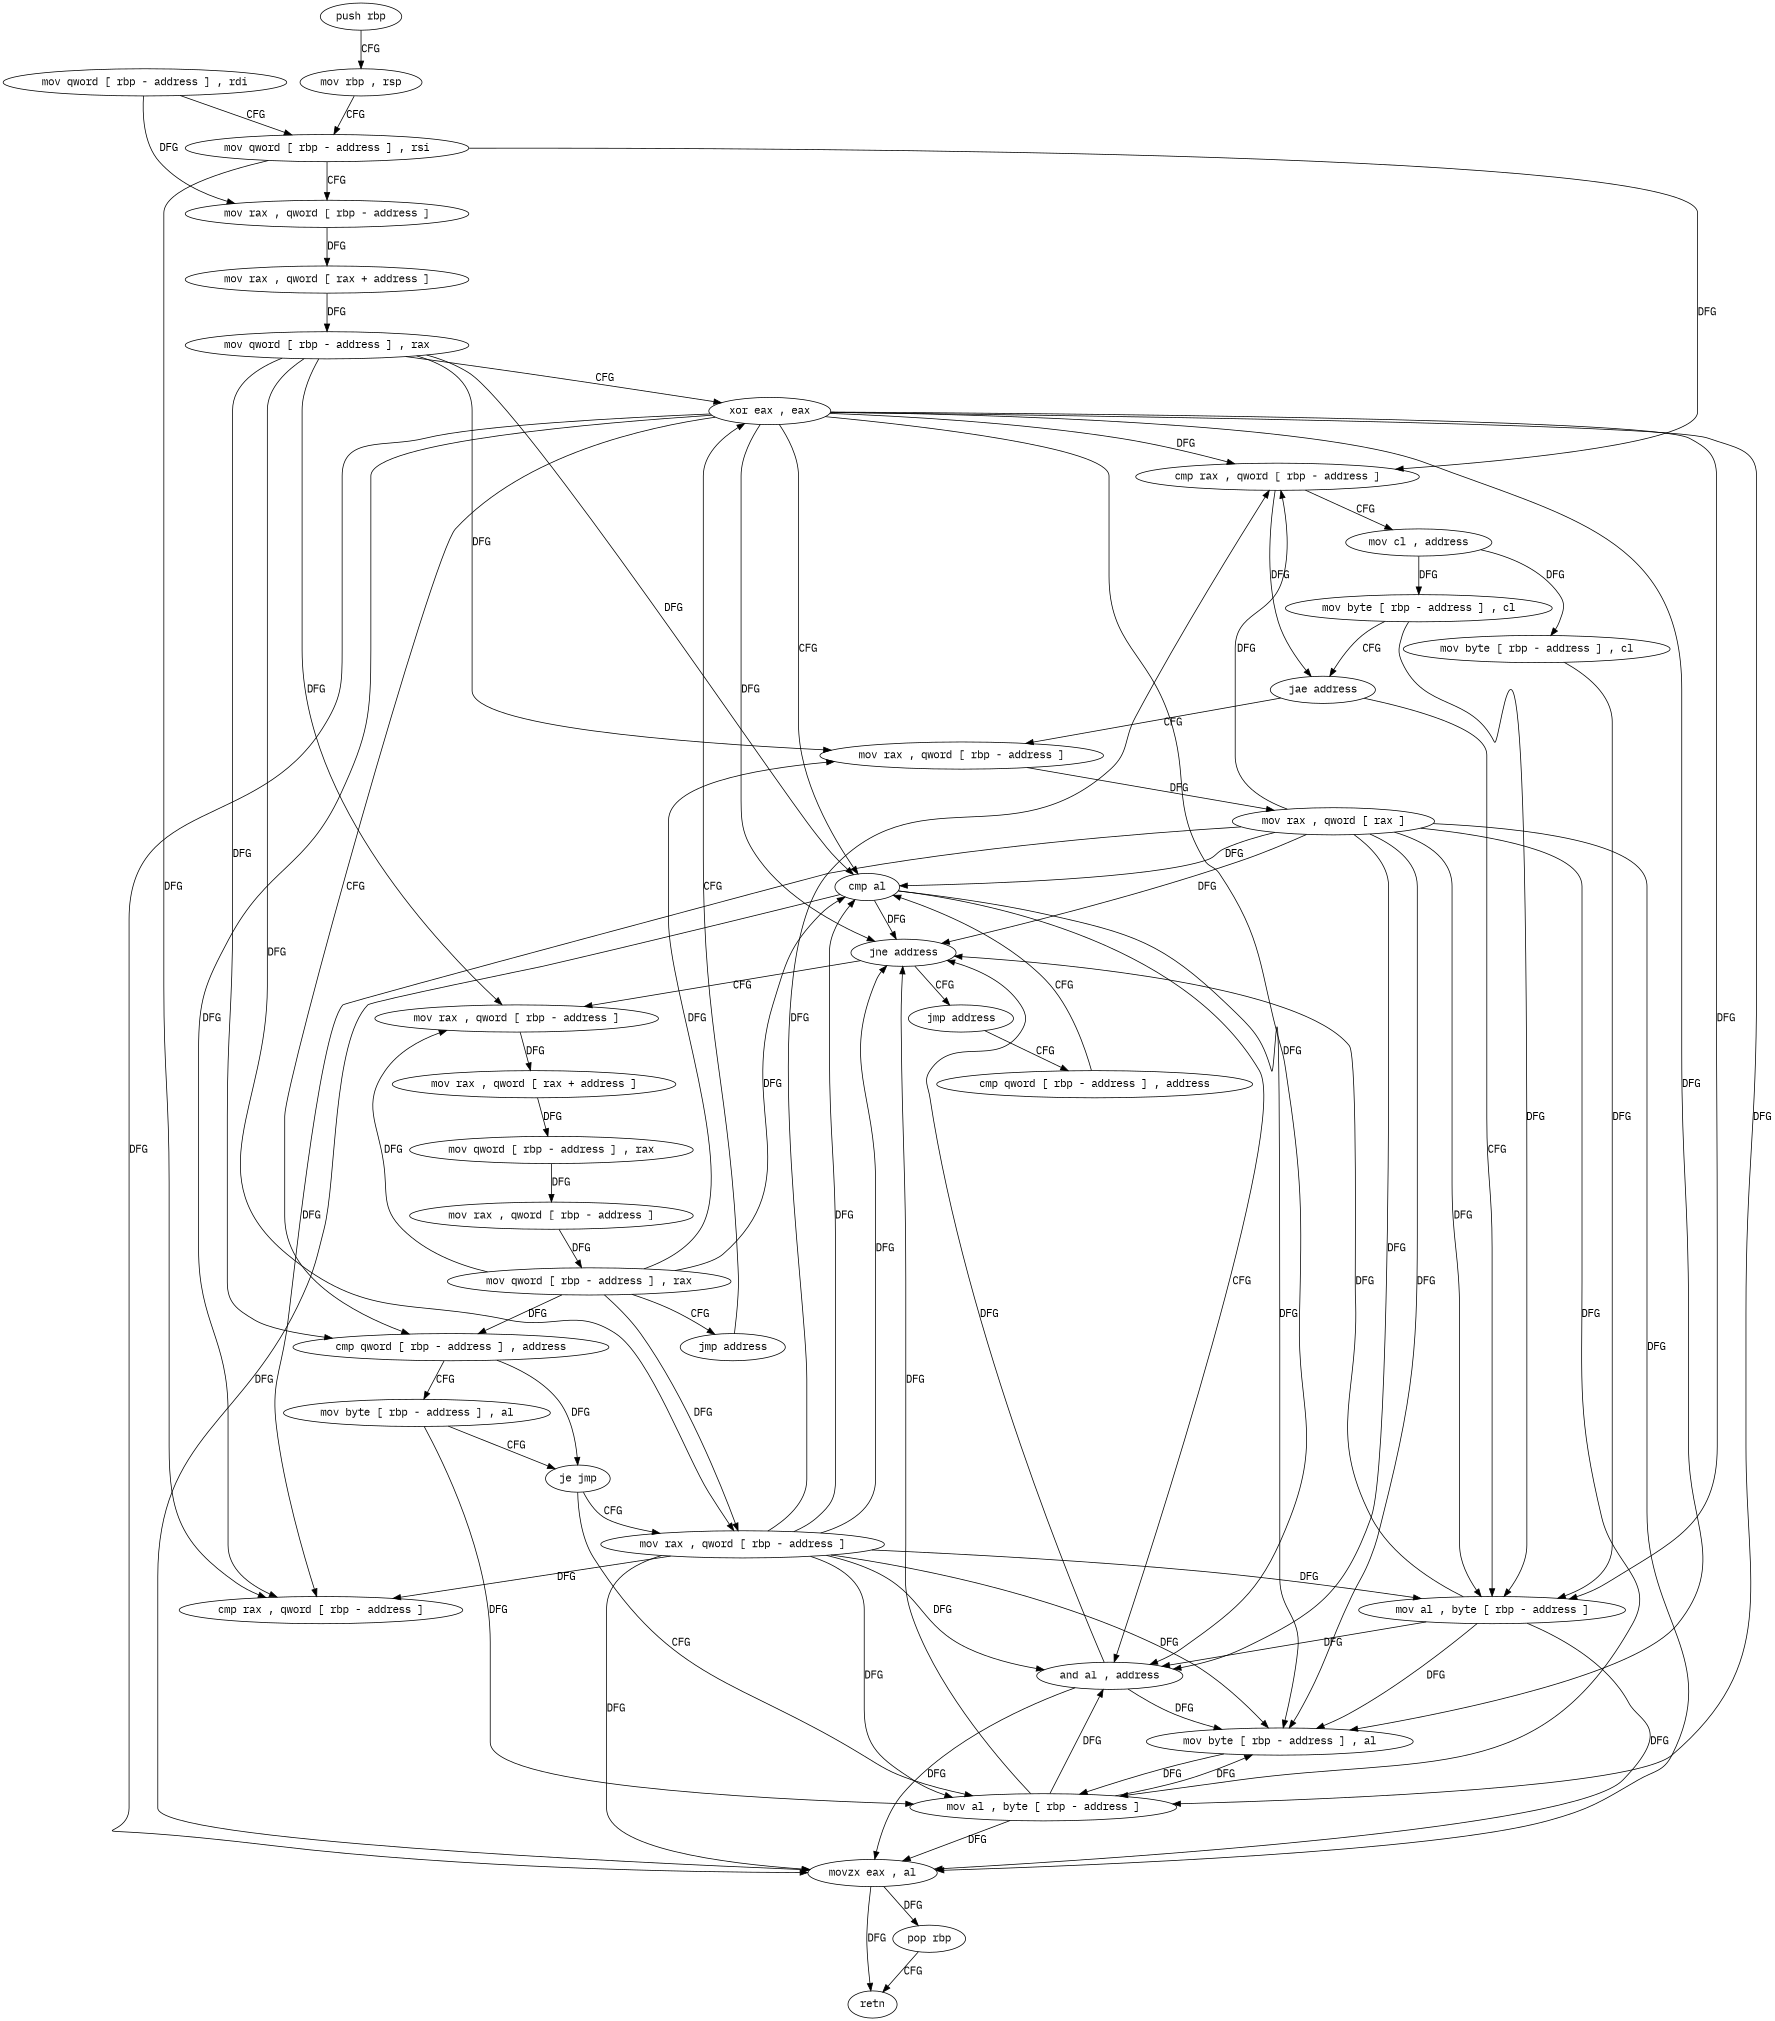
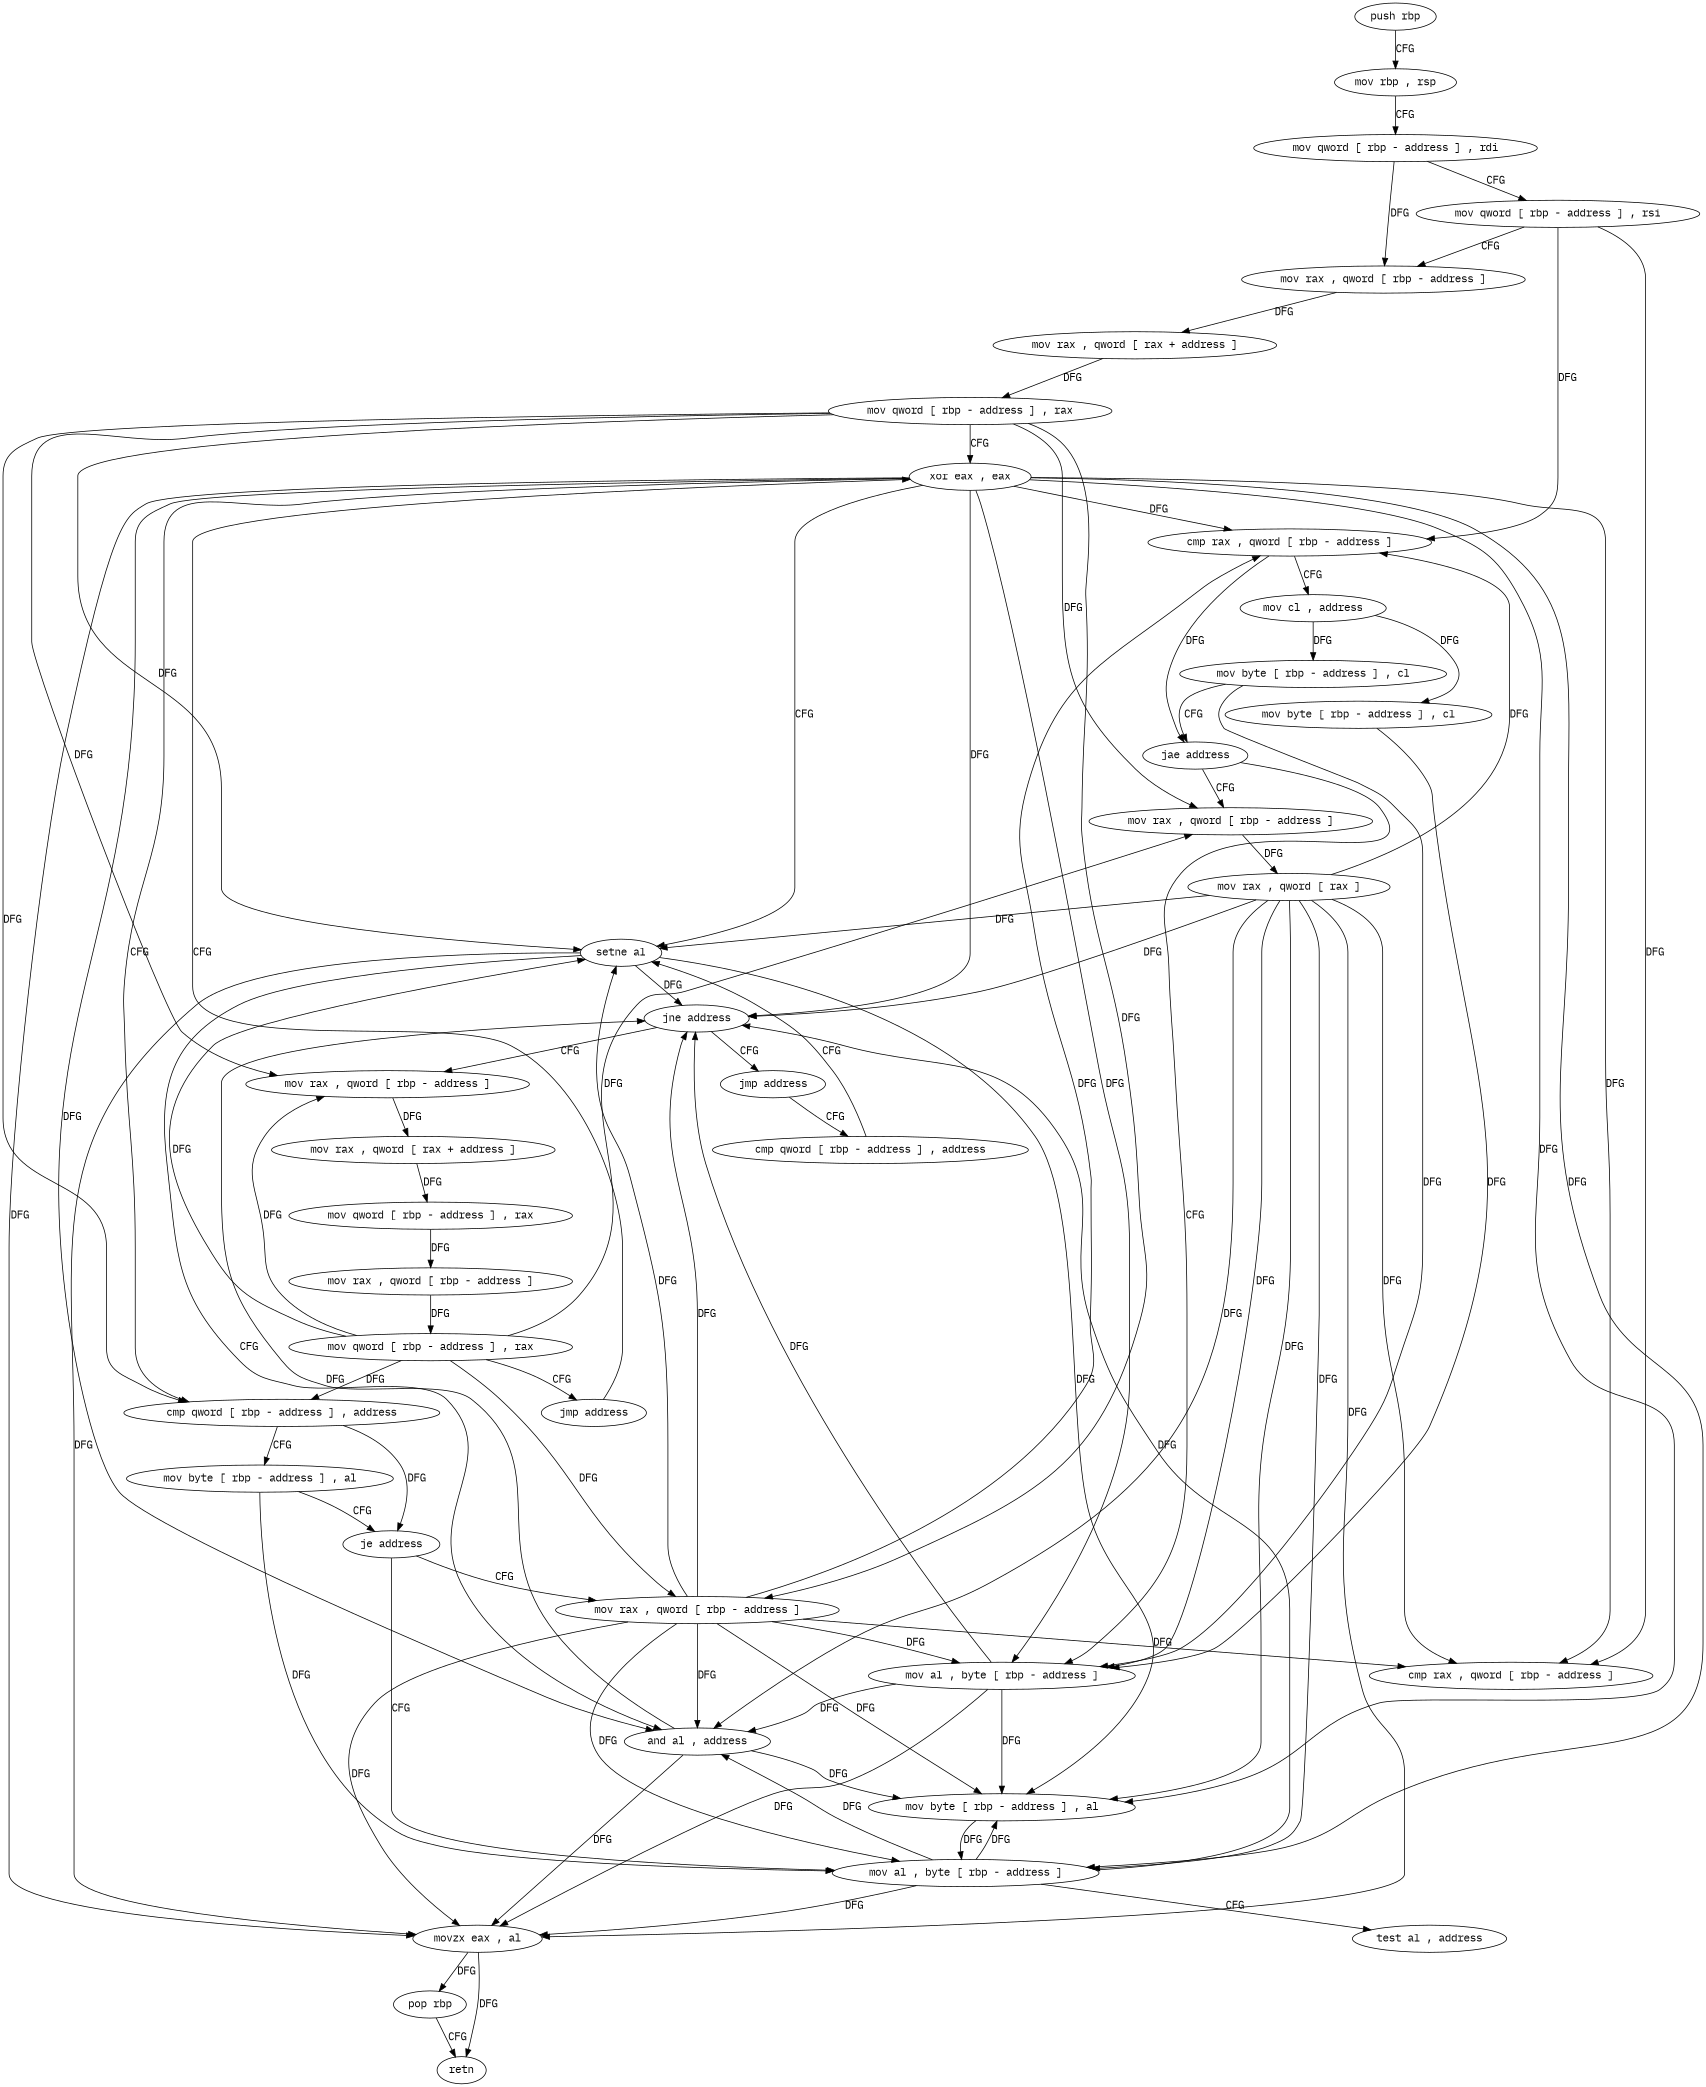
(346, 112) -> (1396, 111)
(867, 887) -> (621, 953)
(578, 1479) -> (391, 1544)
none -> (1430, 1939)
